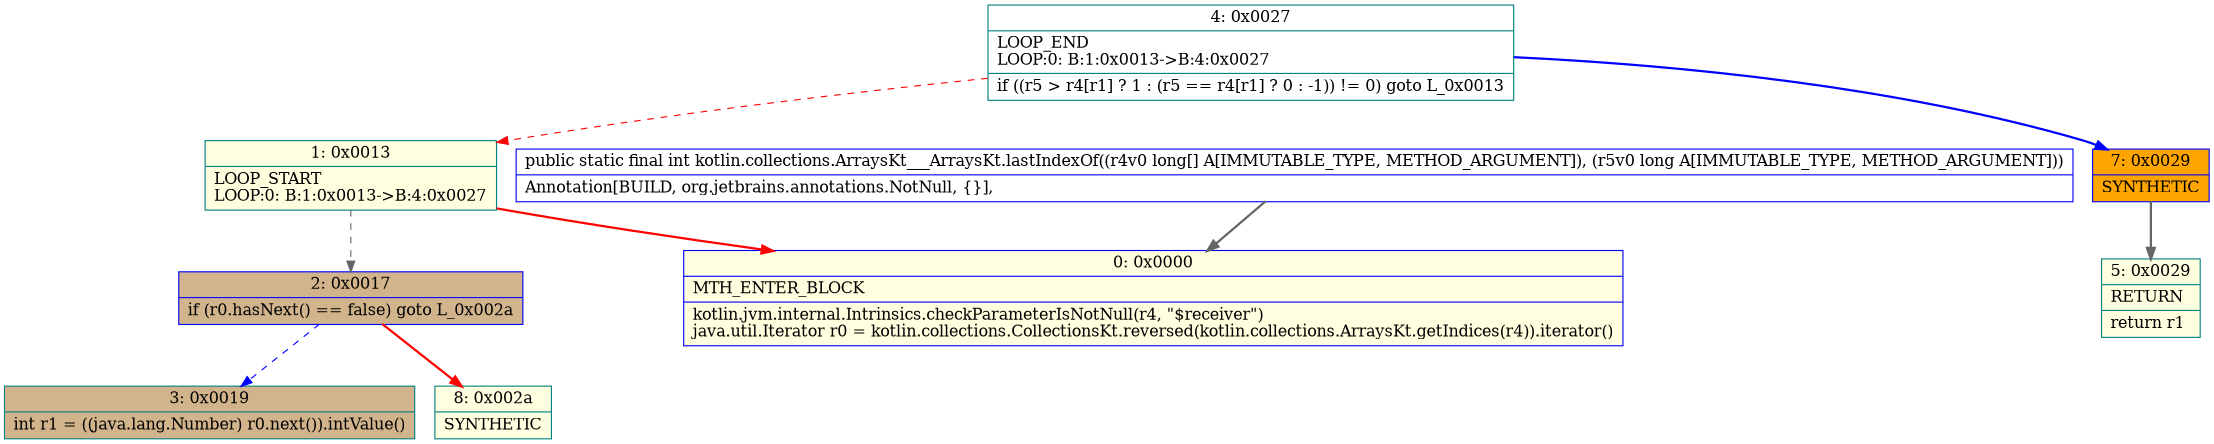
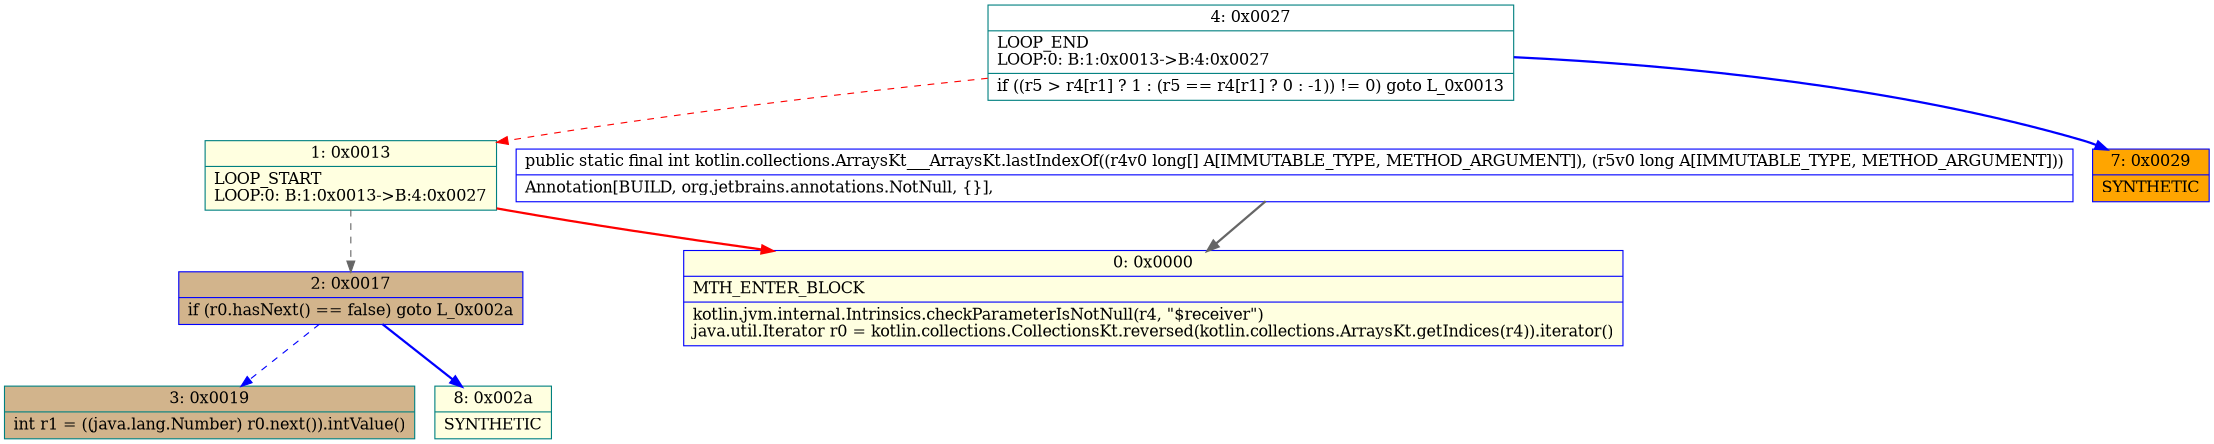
(2151, 298) -> none
(418, 352) -> (418, 352)
